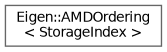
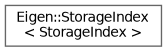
(83, 26) -> (83, 26)
